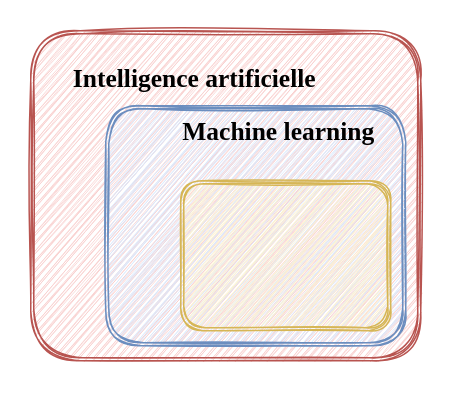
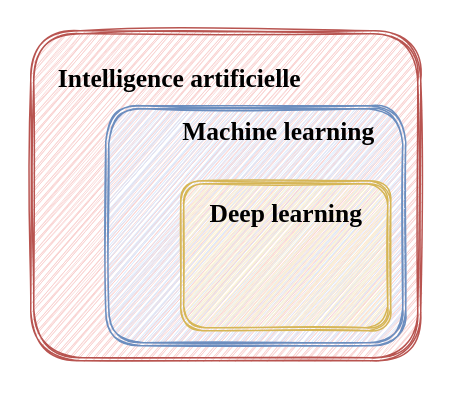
(194, 76) -> (179, 76)
none -> (286, 211)
